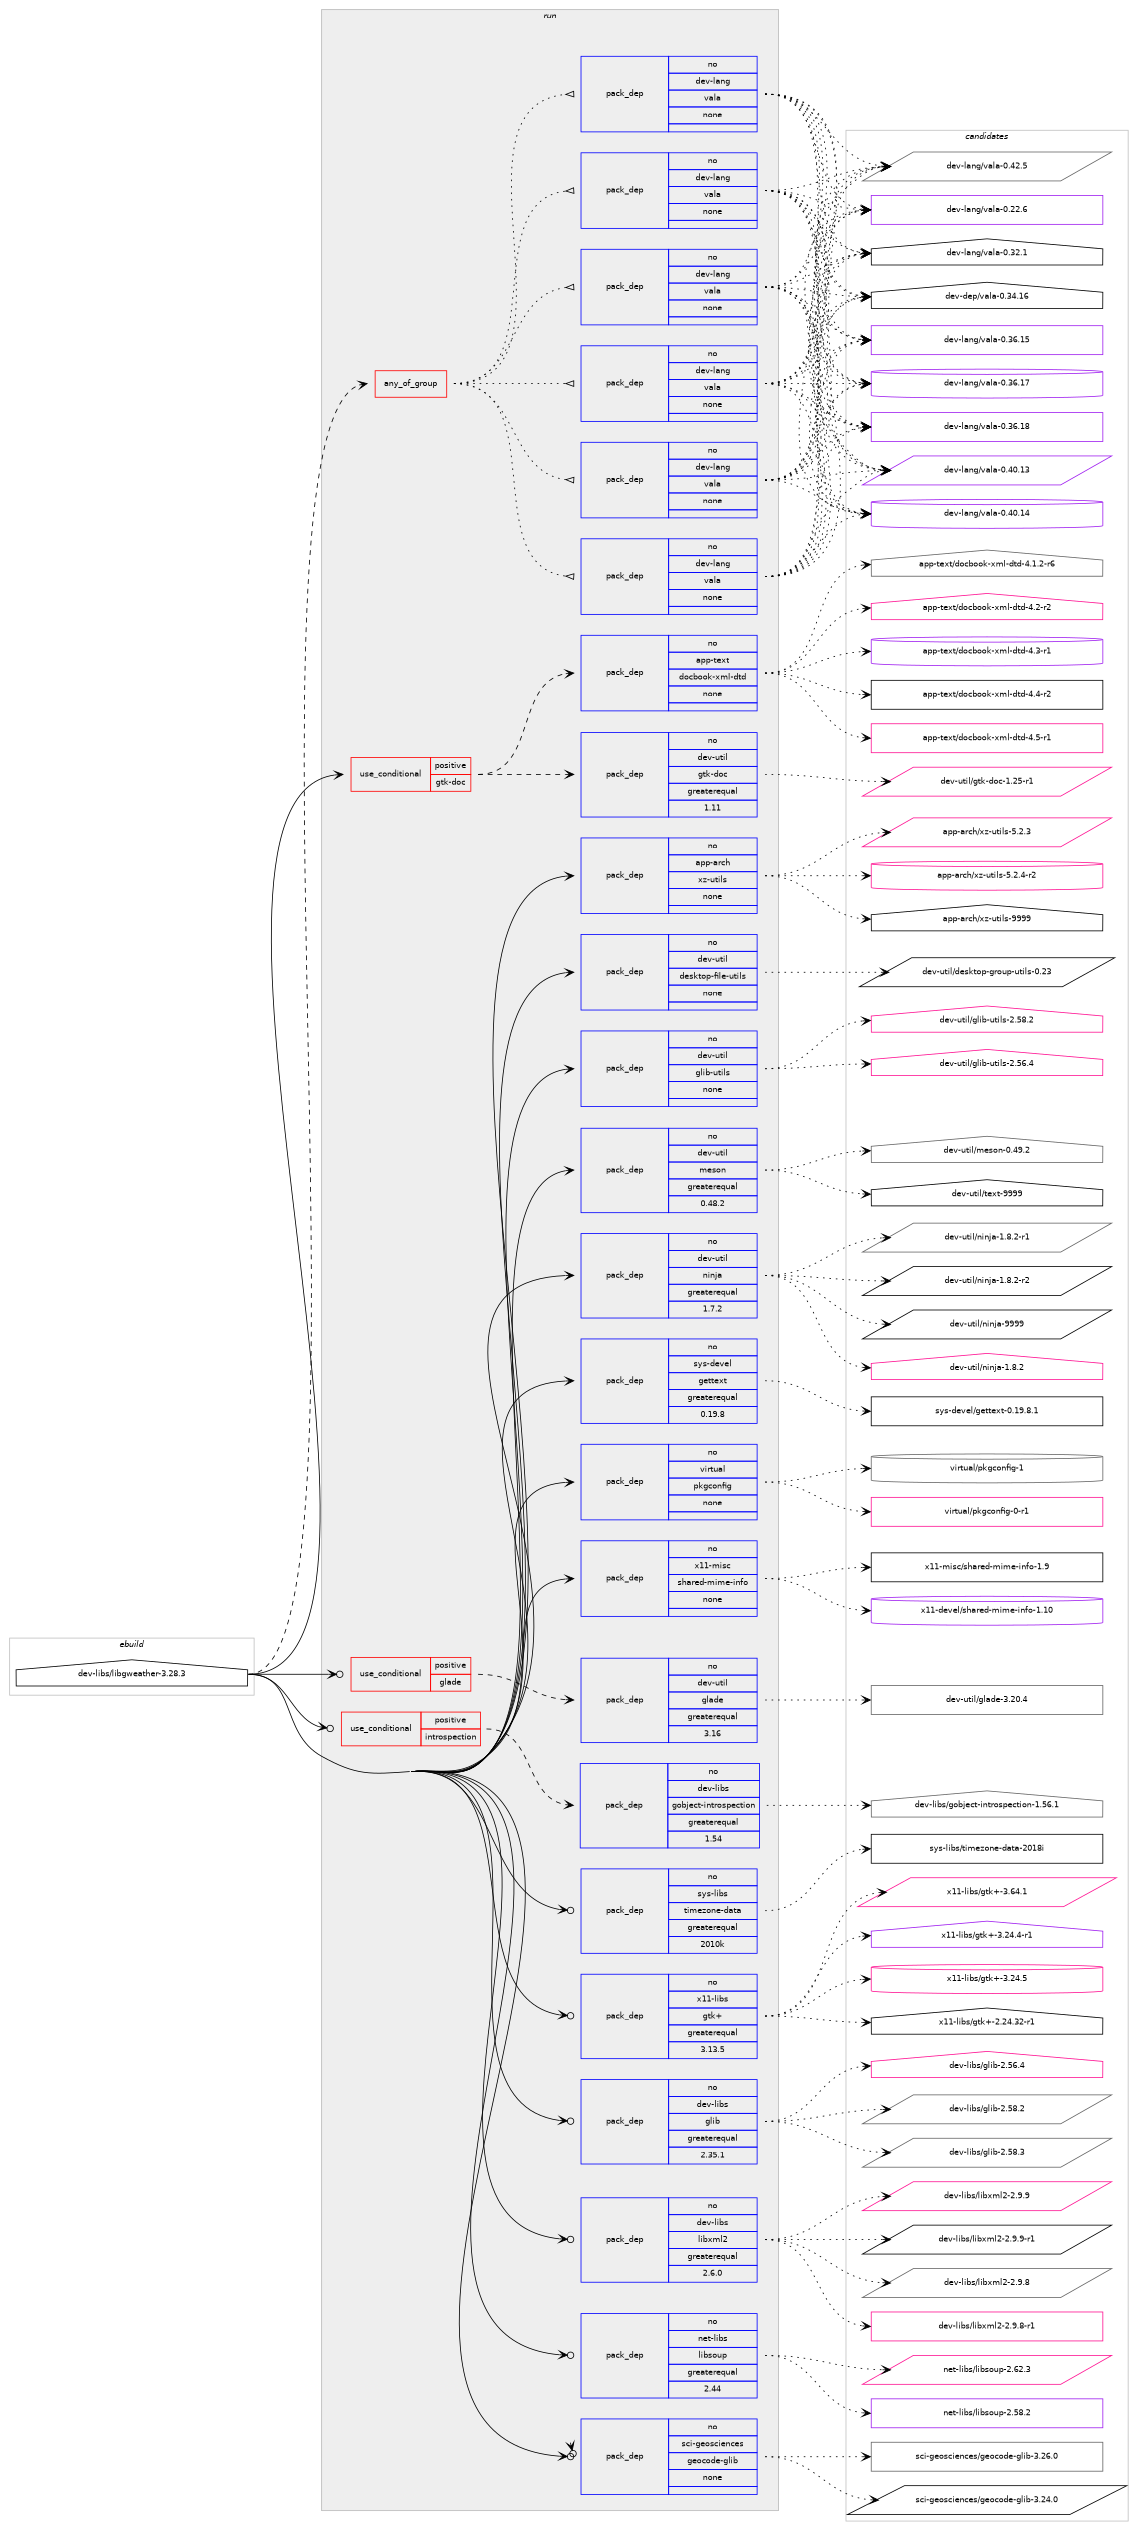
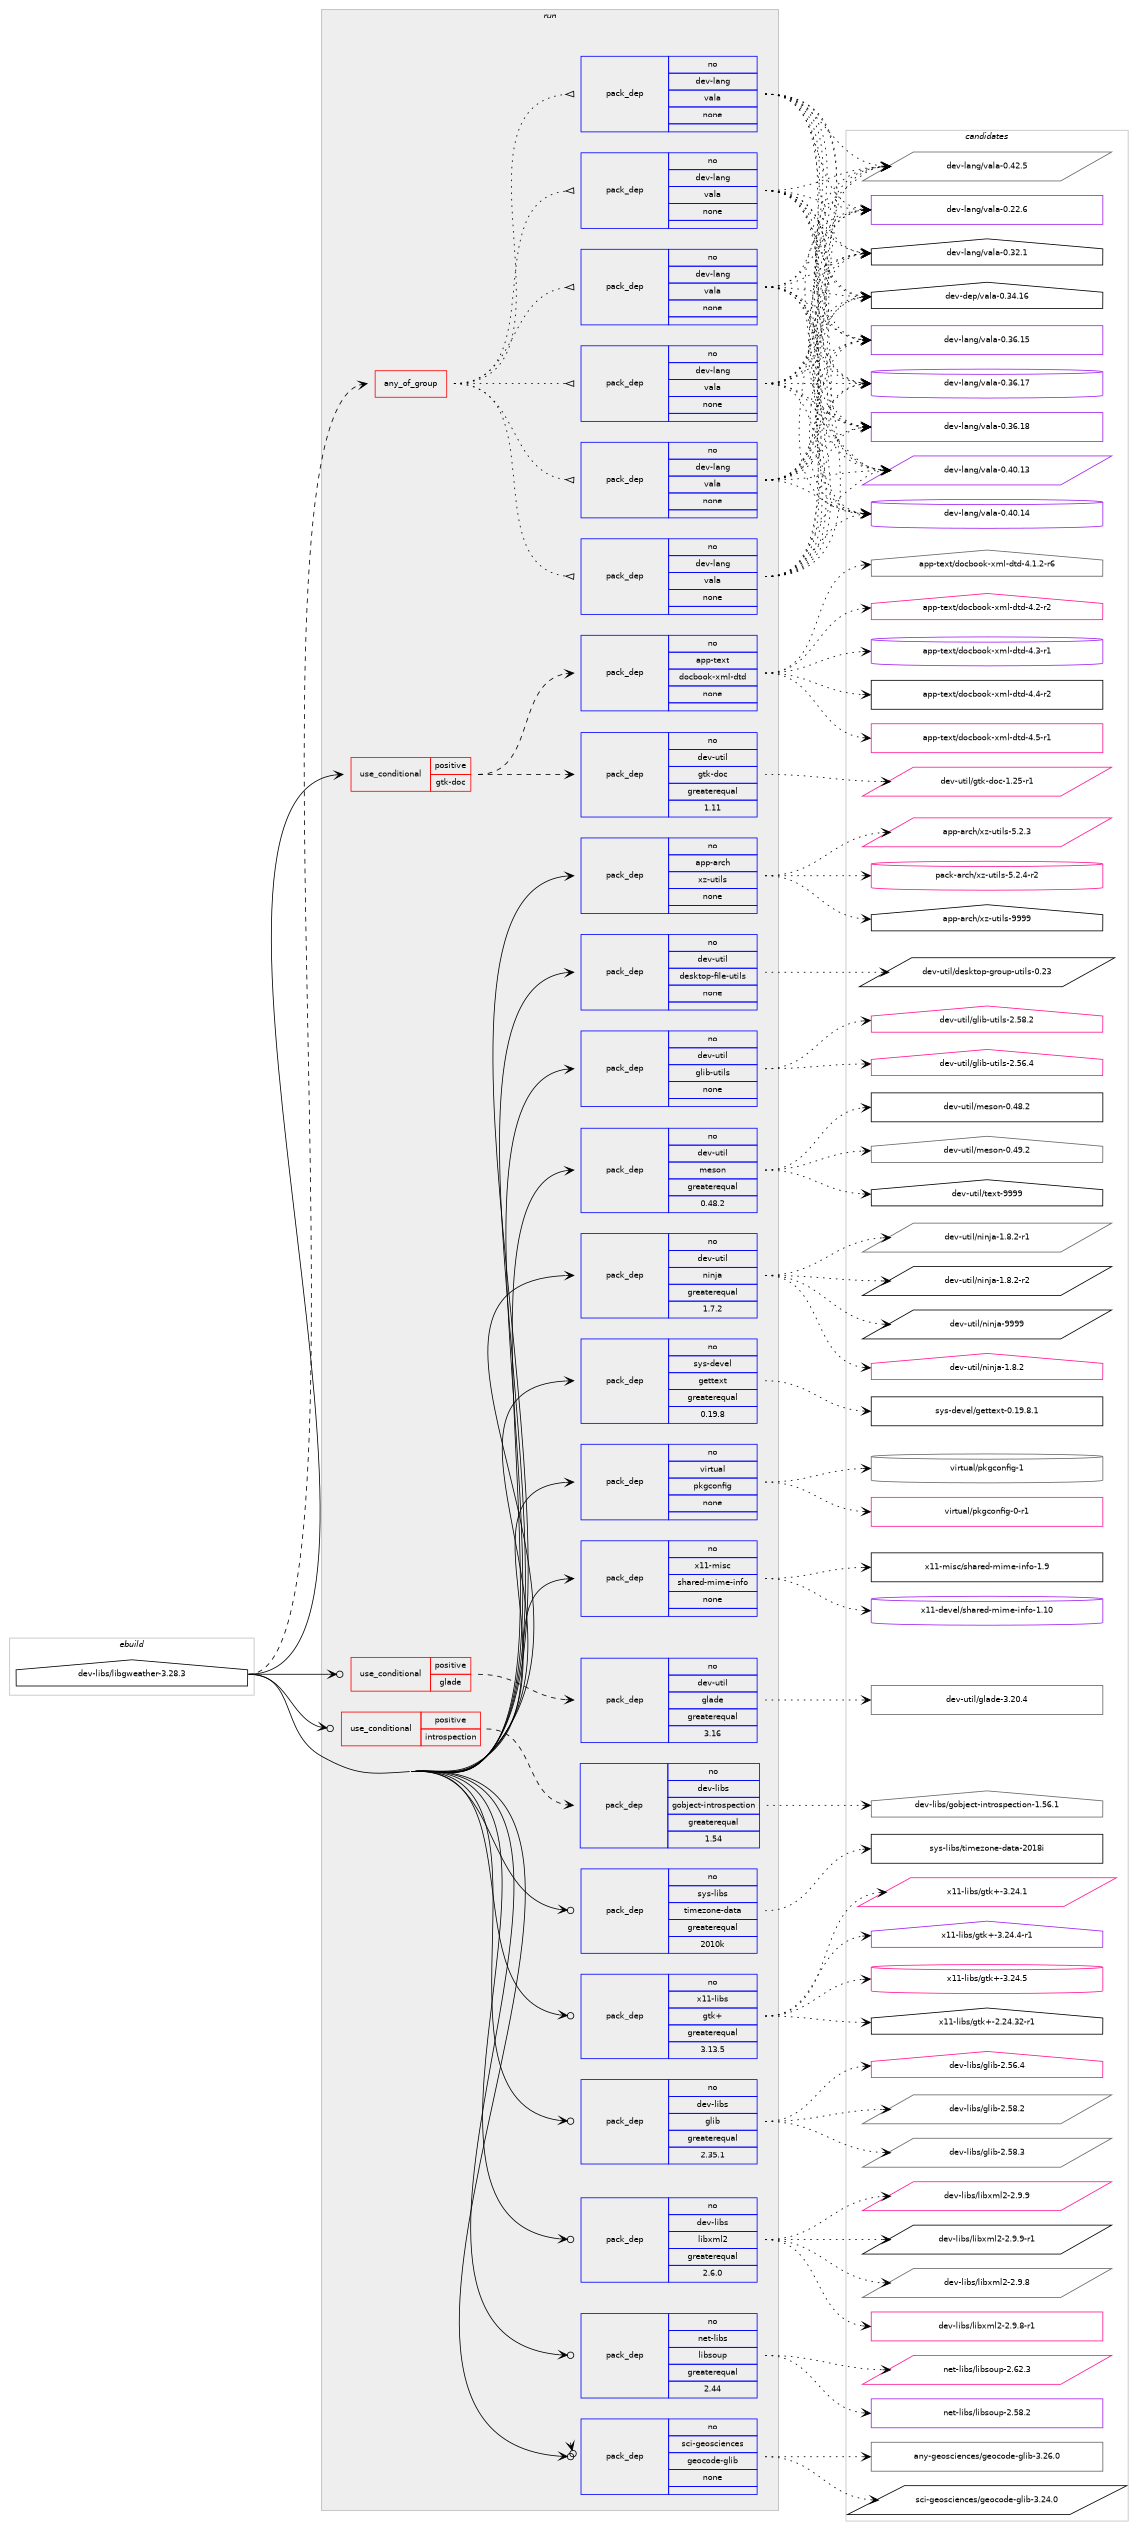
(987, 876) -> (987, 876)
none -> (987, 1107)
(987, 1892) -> (987, 1892)
(987, 2457) -> (987, 2457)
